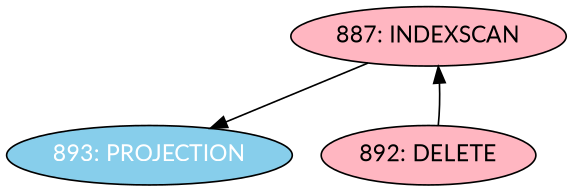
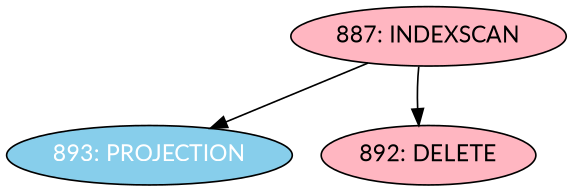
(440, 104) -> (417, 88)
